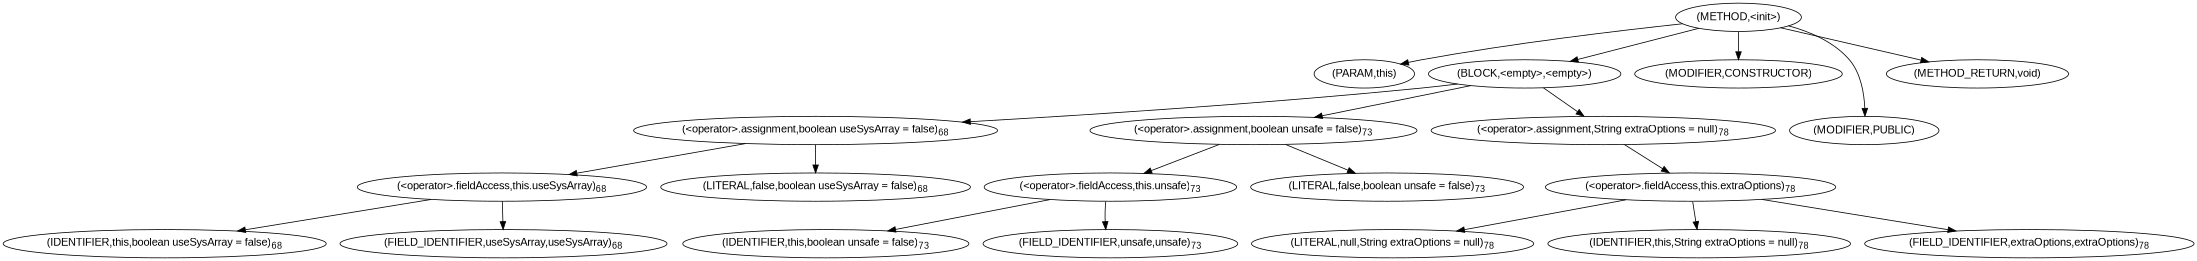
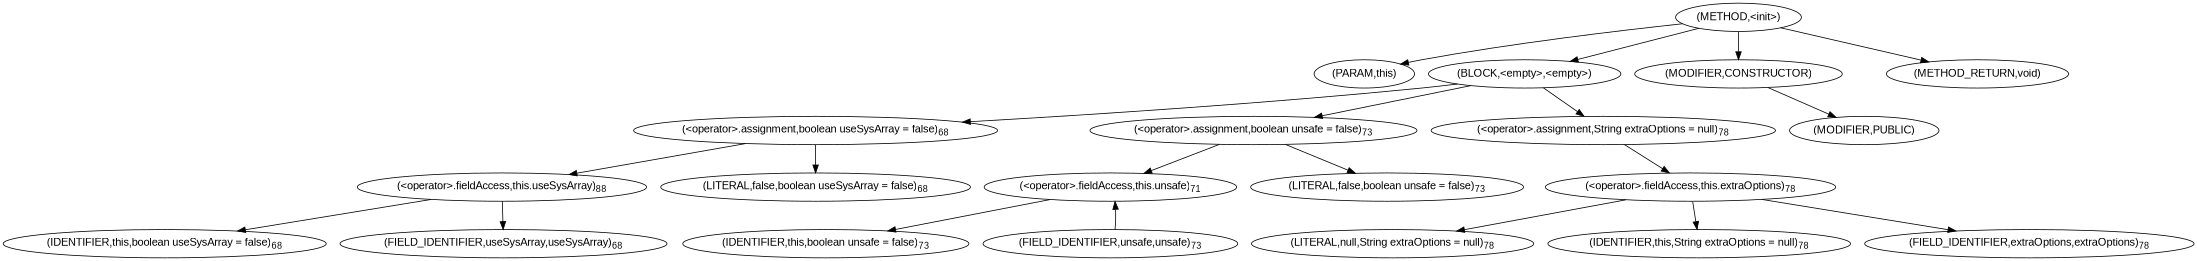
(1843, 53) -> (1798, 101)
(601, 186) -> (601, 186)
(1196, 186) -> (1196, 186)
(1105, 212) -> (1116, 219)
